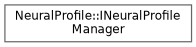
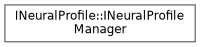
(98, 23) -> (100, 23)
